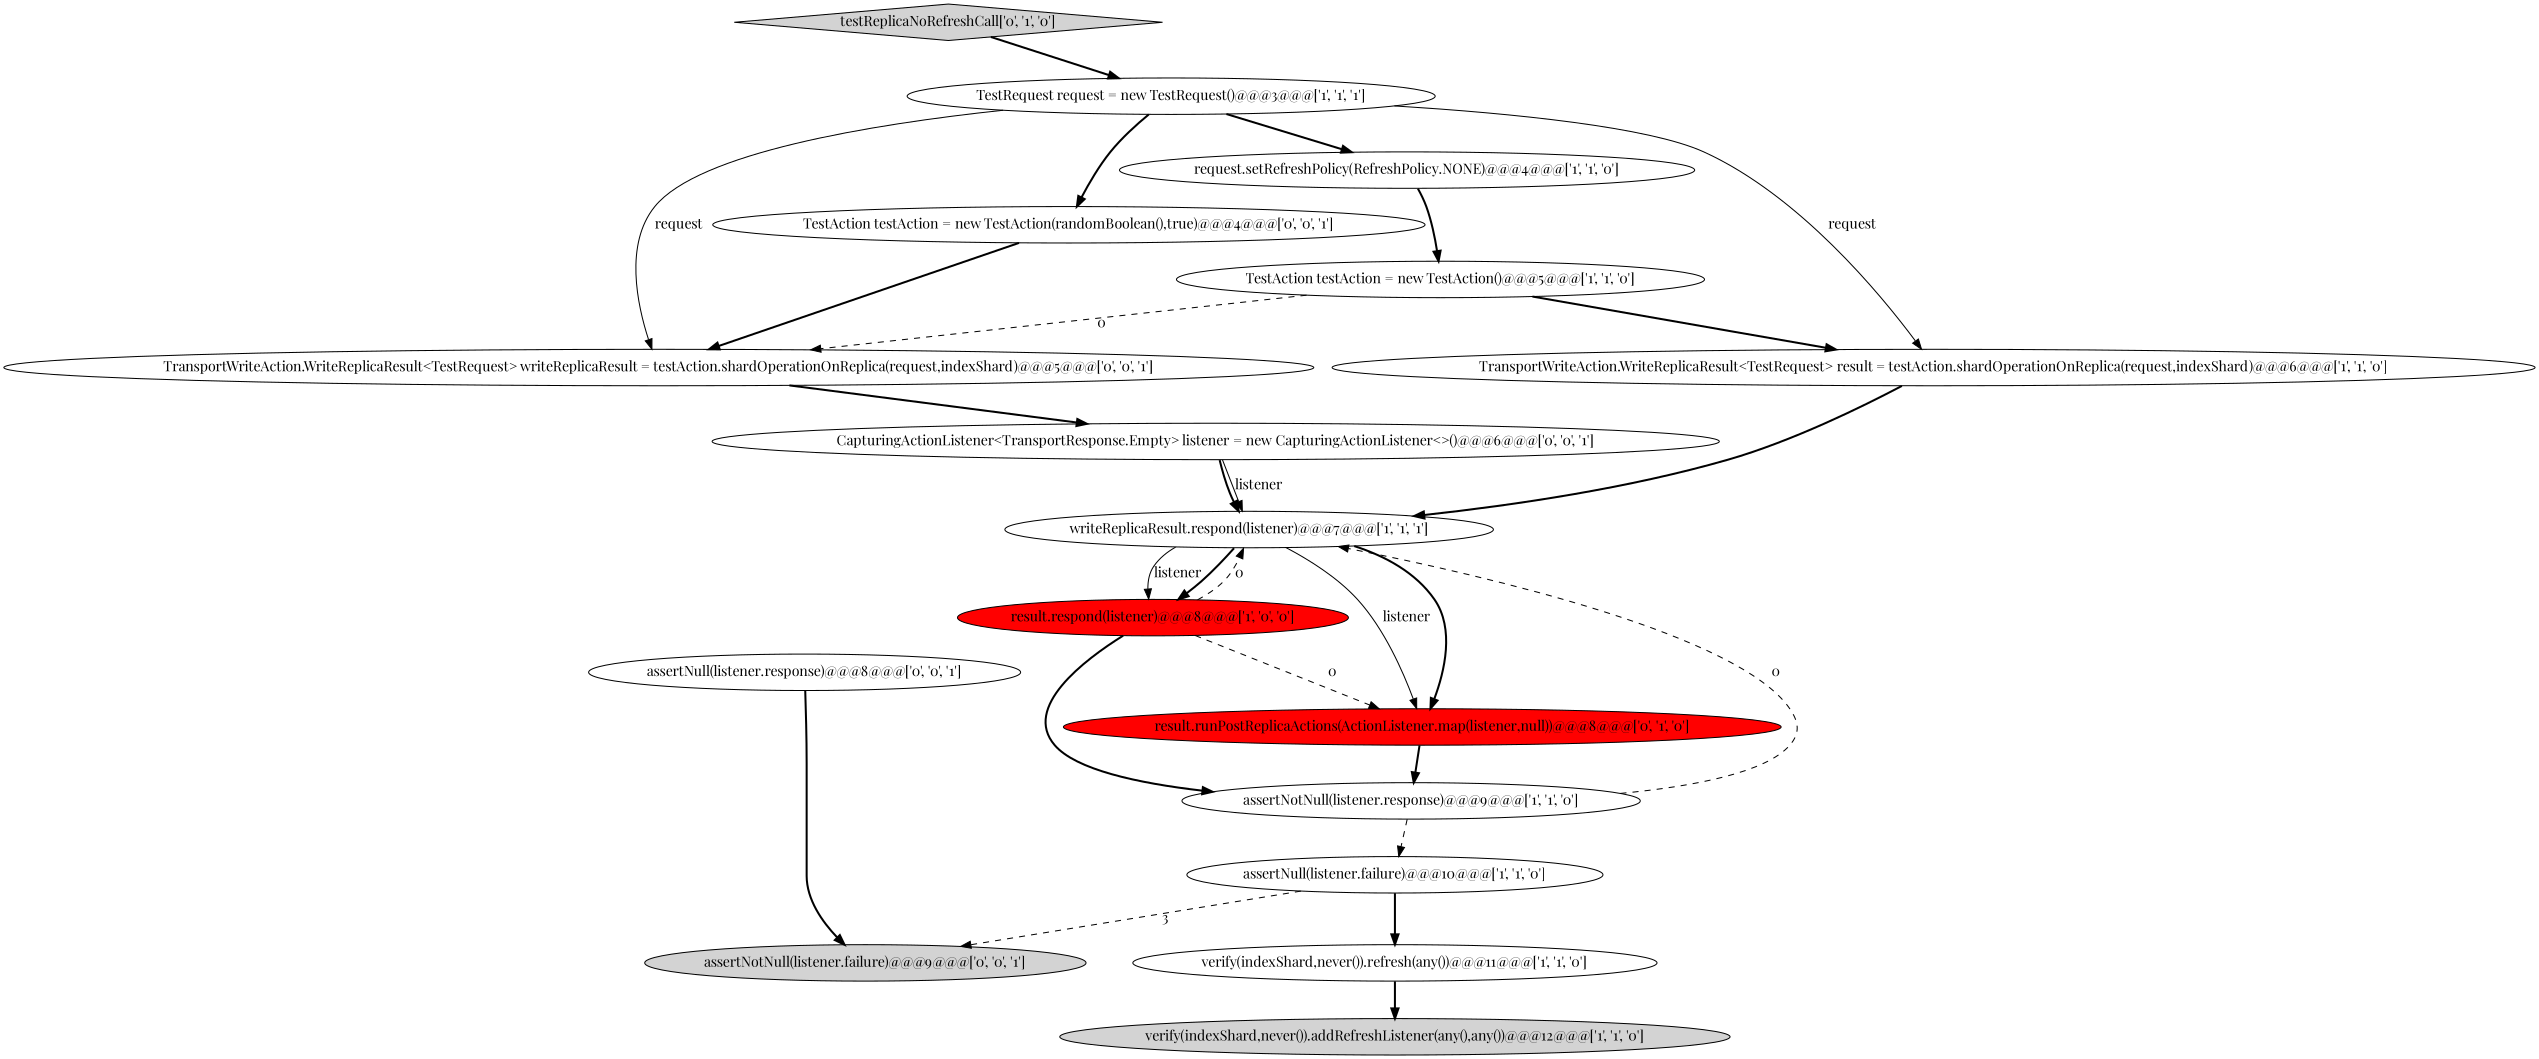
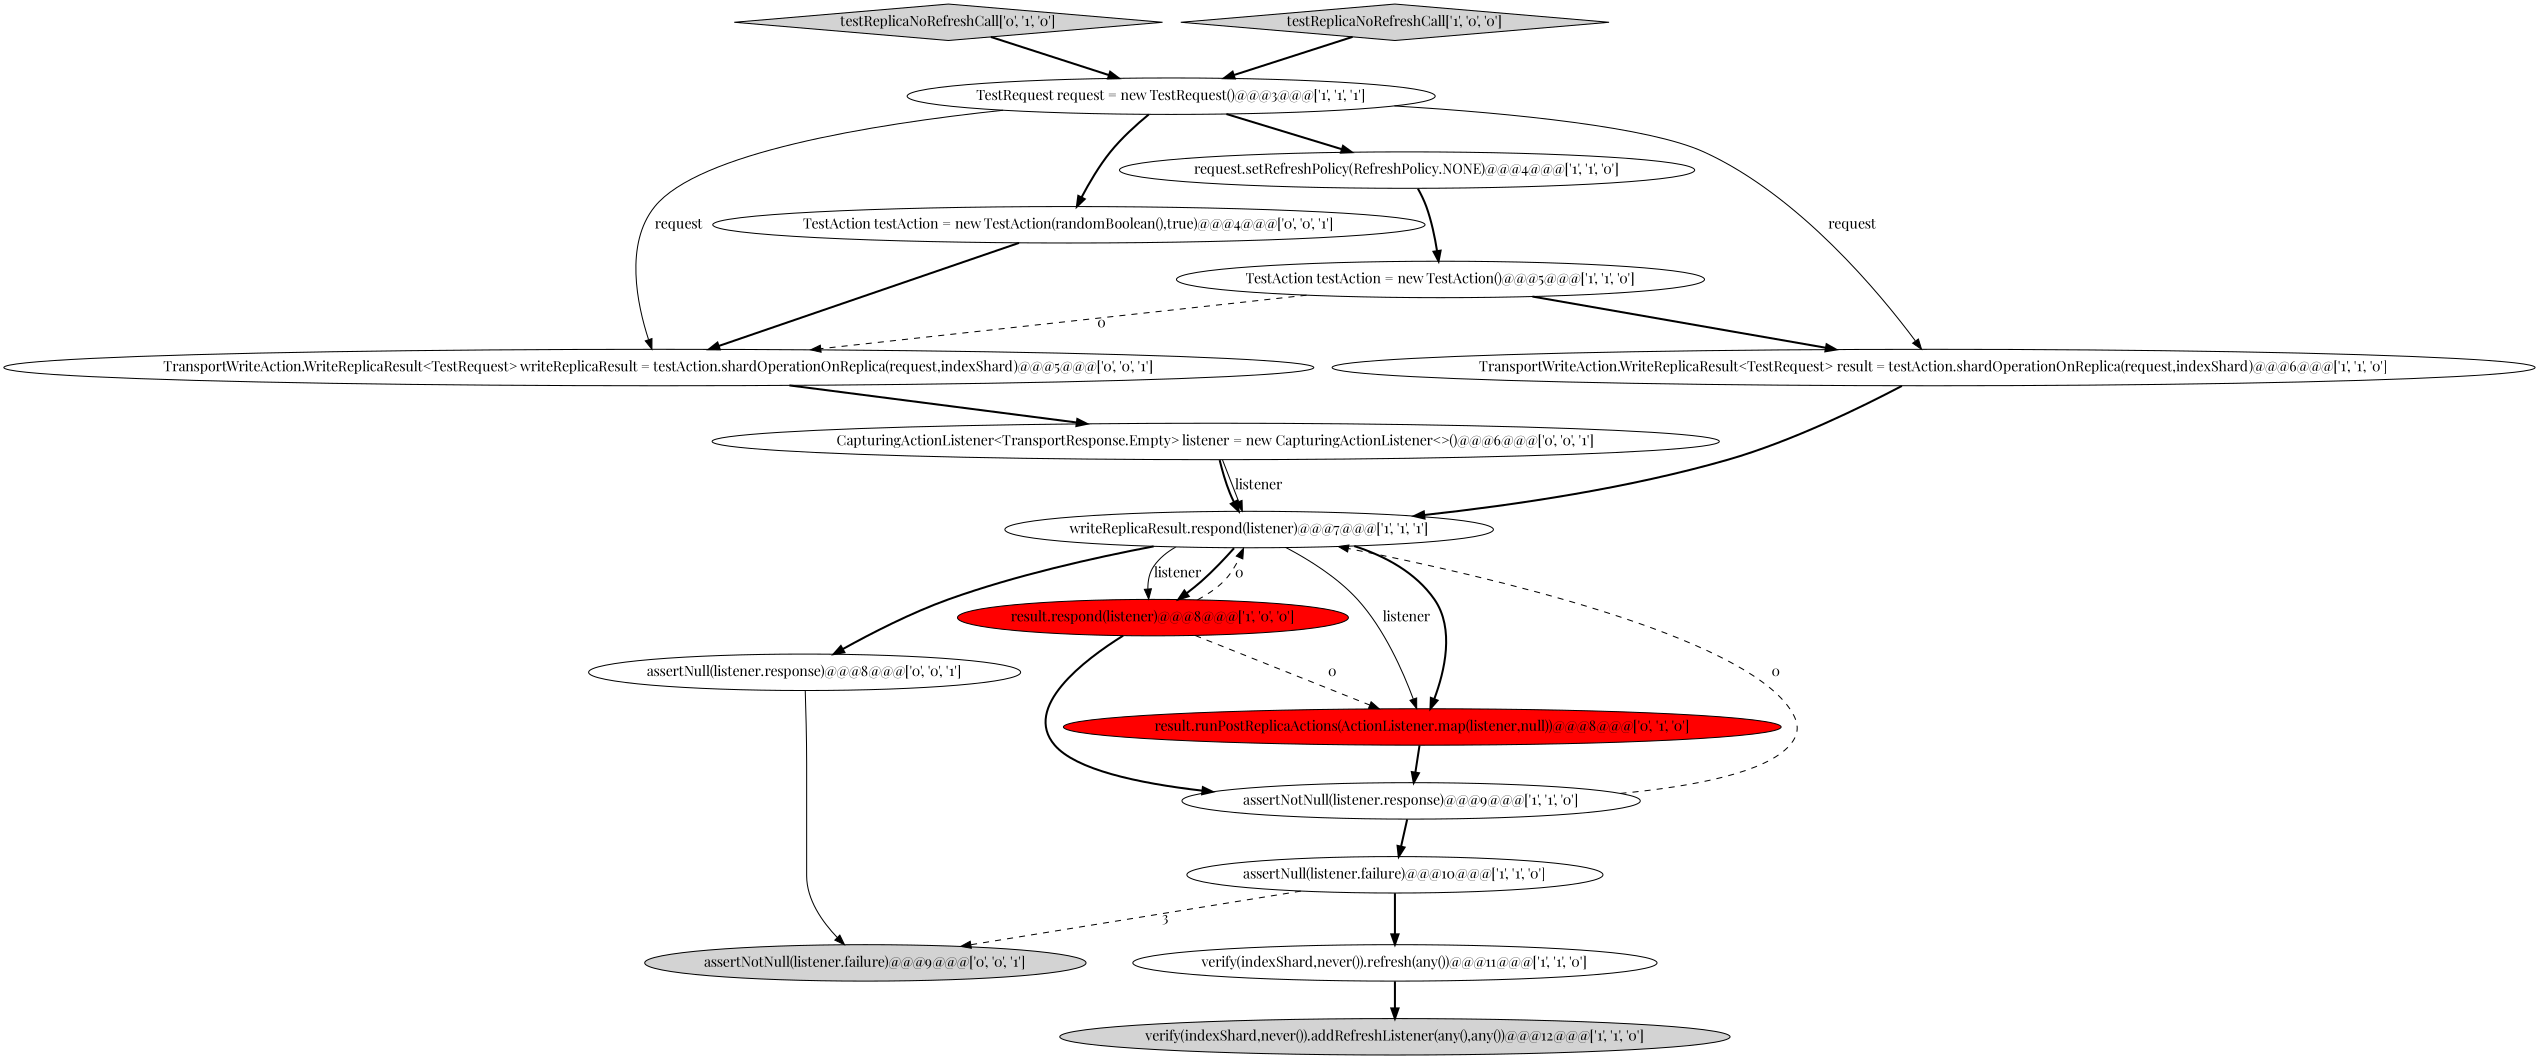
none -> (1395, 22)
none -> (994, 585)
(807, 818) -> (807, 818)
(1404, 833) -> (1404, 833)
